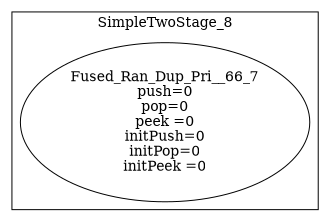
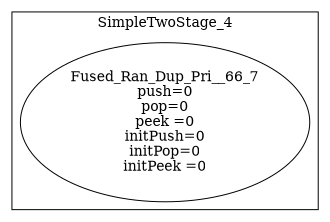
(165, 23) -> (165, 23)
